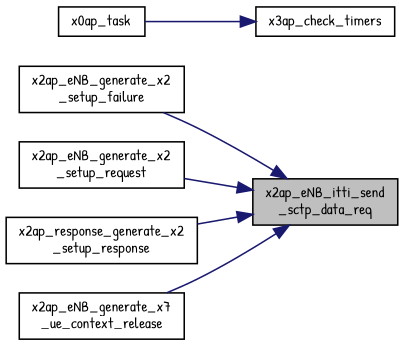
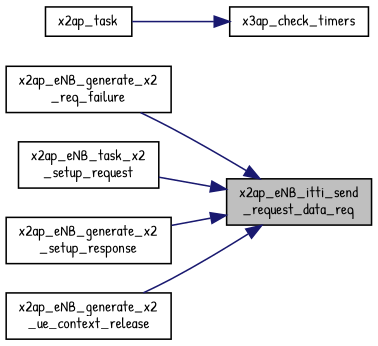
(102, 22) -> (89, 22)
(102, 89) -> (89, 89)
(102, 165) -> (89, 165)
(325, 202) -> (299, 202)
(102, 240) -> (89, 240)
(102, 316) -> (89, 316)
